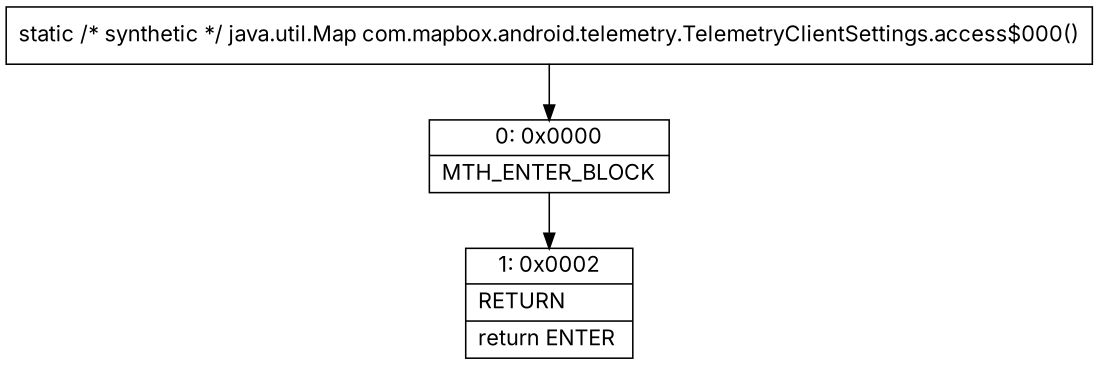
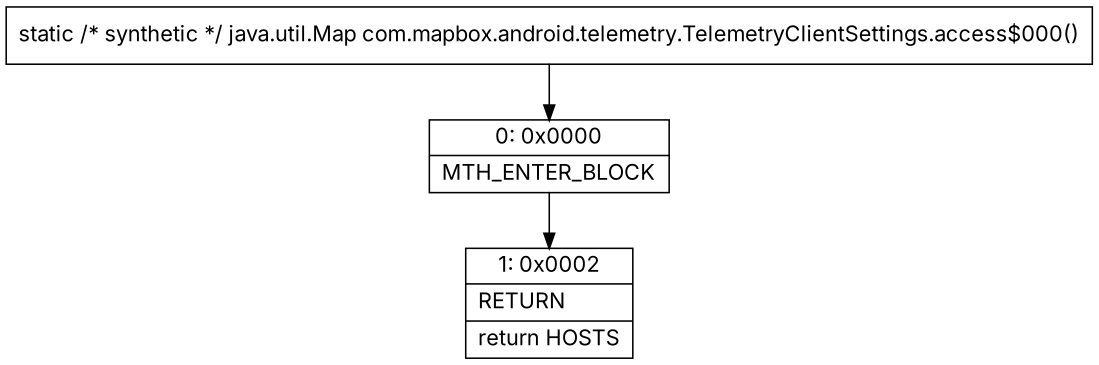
(547, 339) -> (549, 339)
